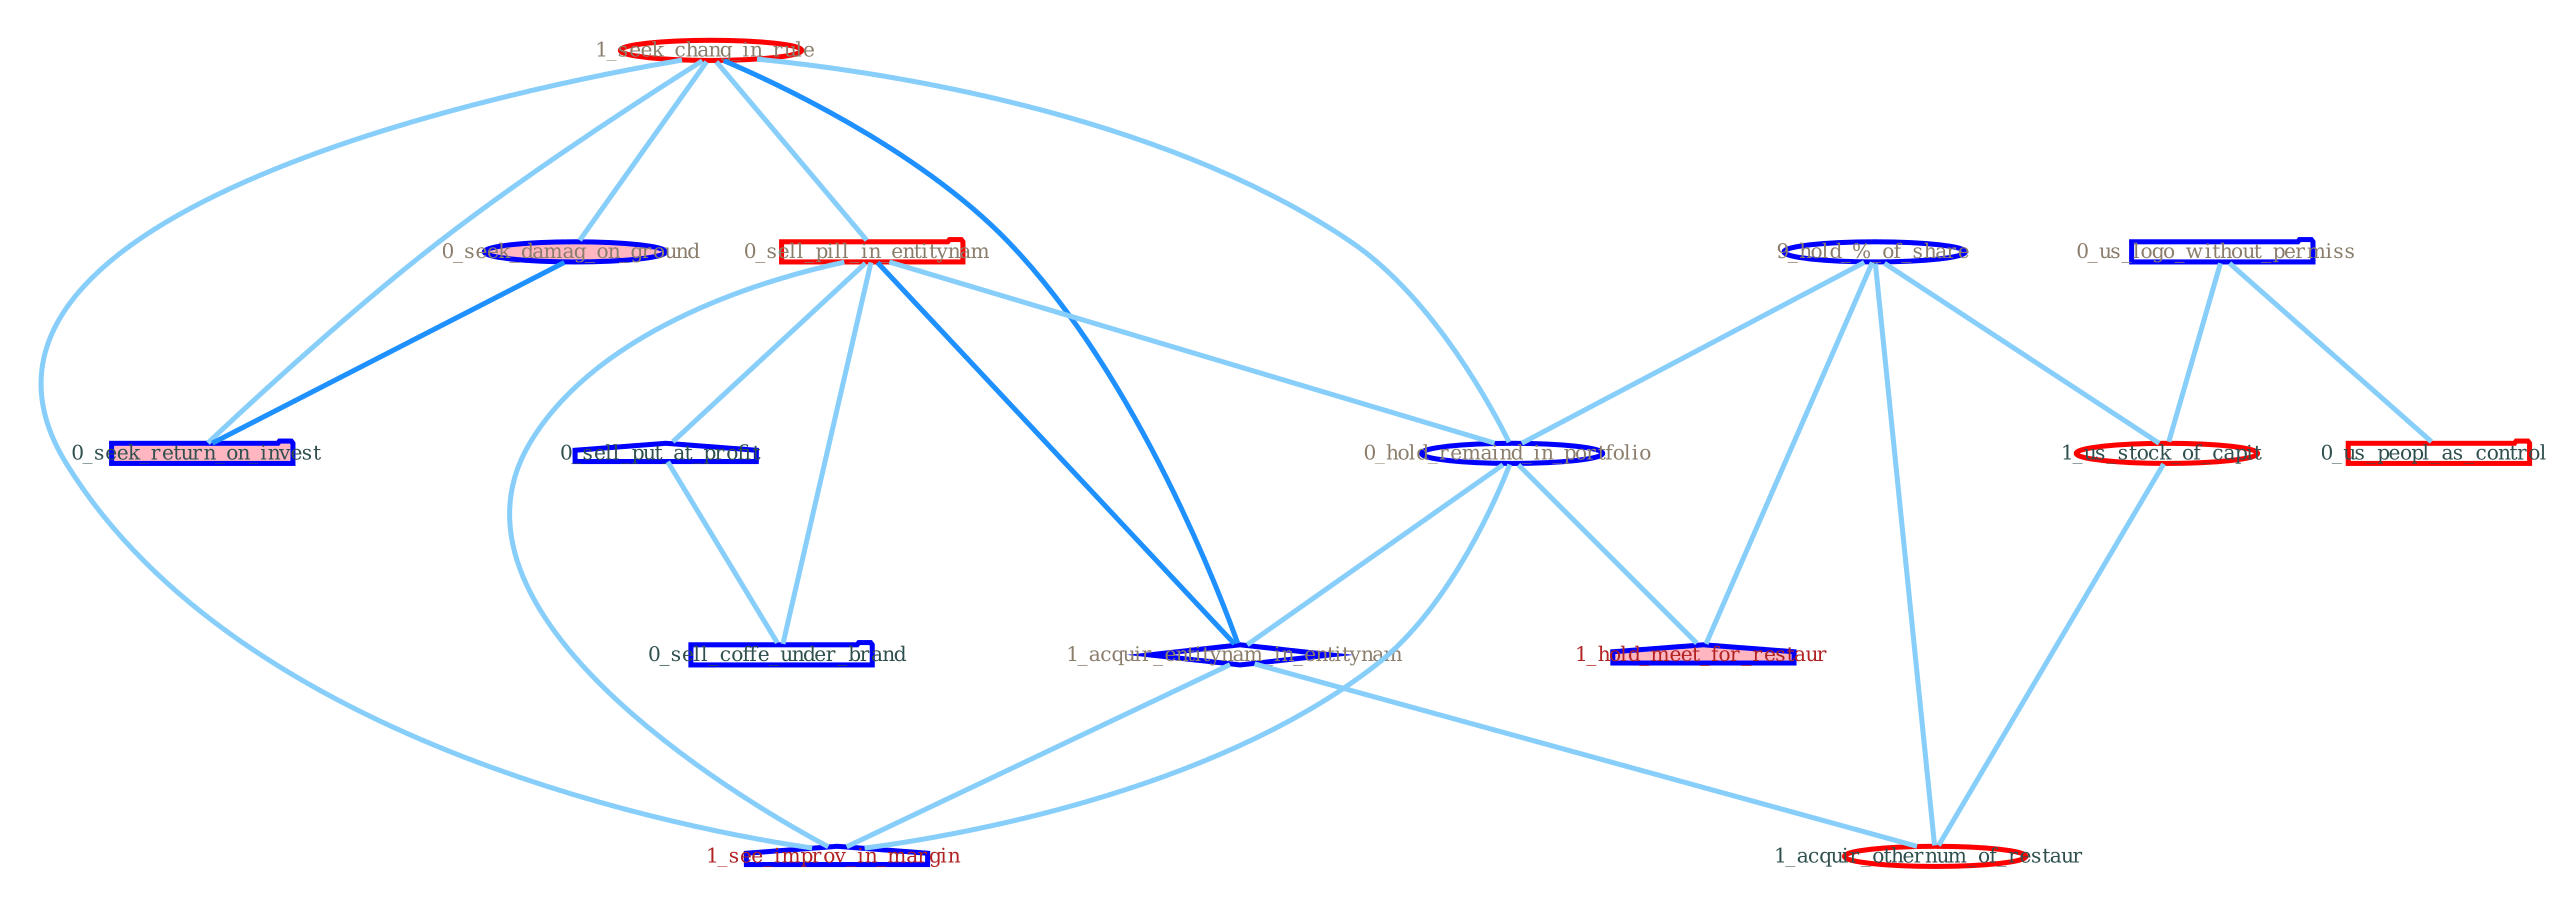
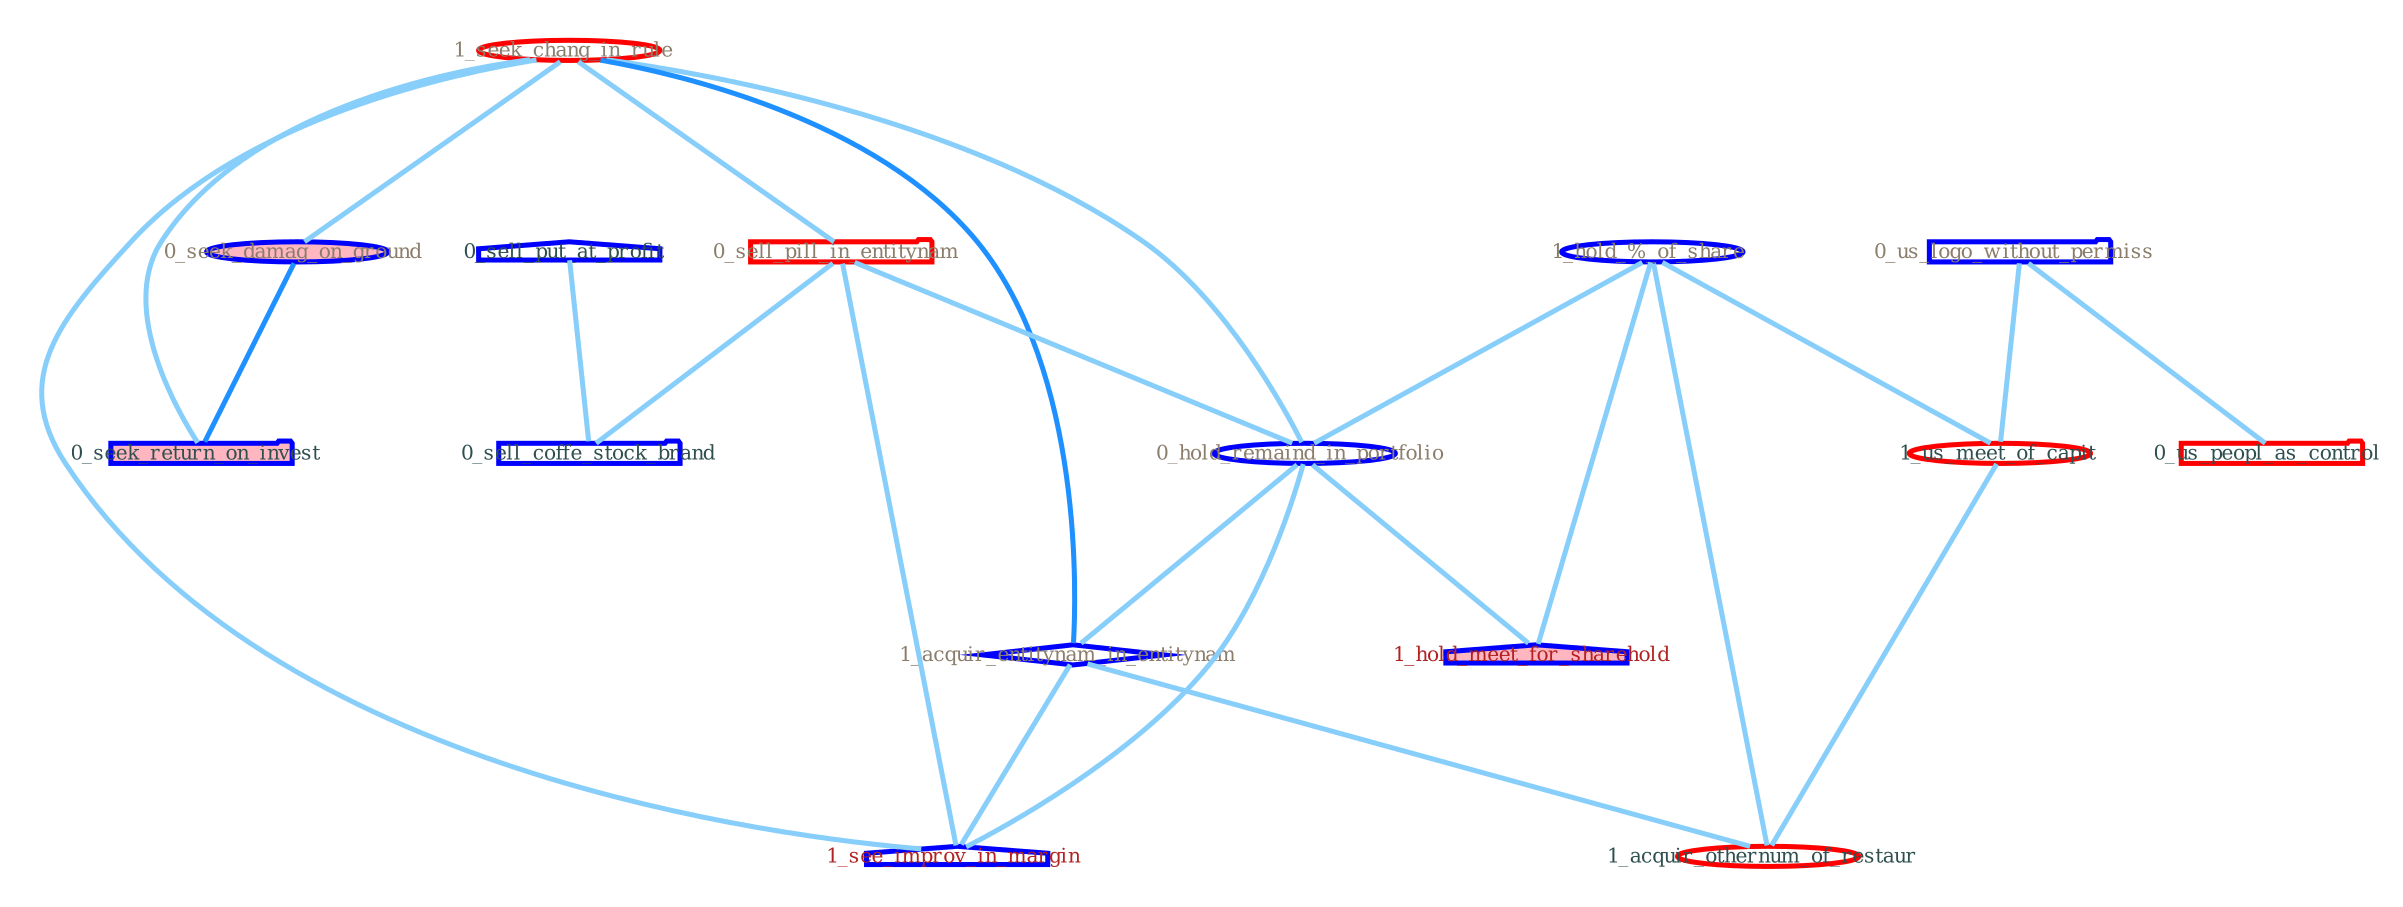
(1875, 252) -> (1652, 252)
(769, 353) -> none
(1056, 453) -> none
(2167, 453) -> (2000, 453)
(782, 655) -> (589, 453)
(1703, 655) -> (1536, 655)
